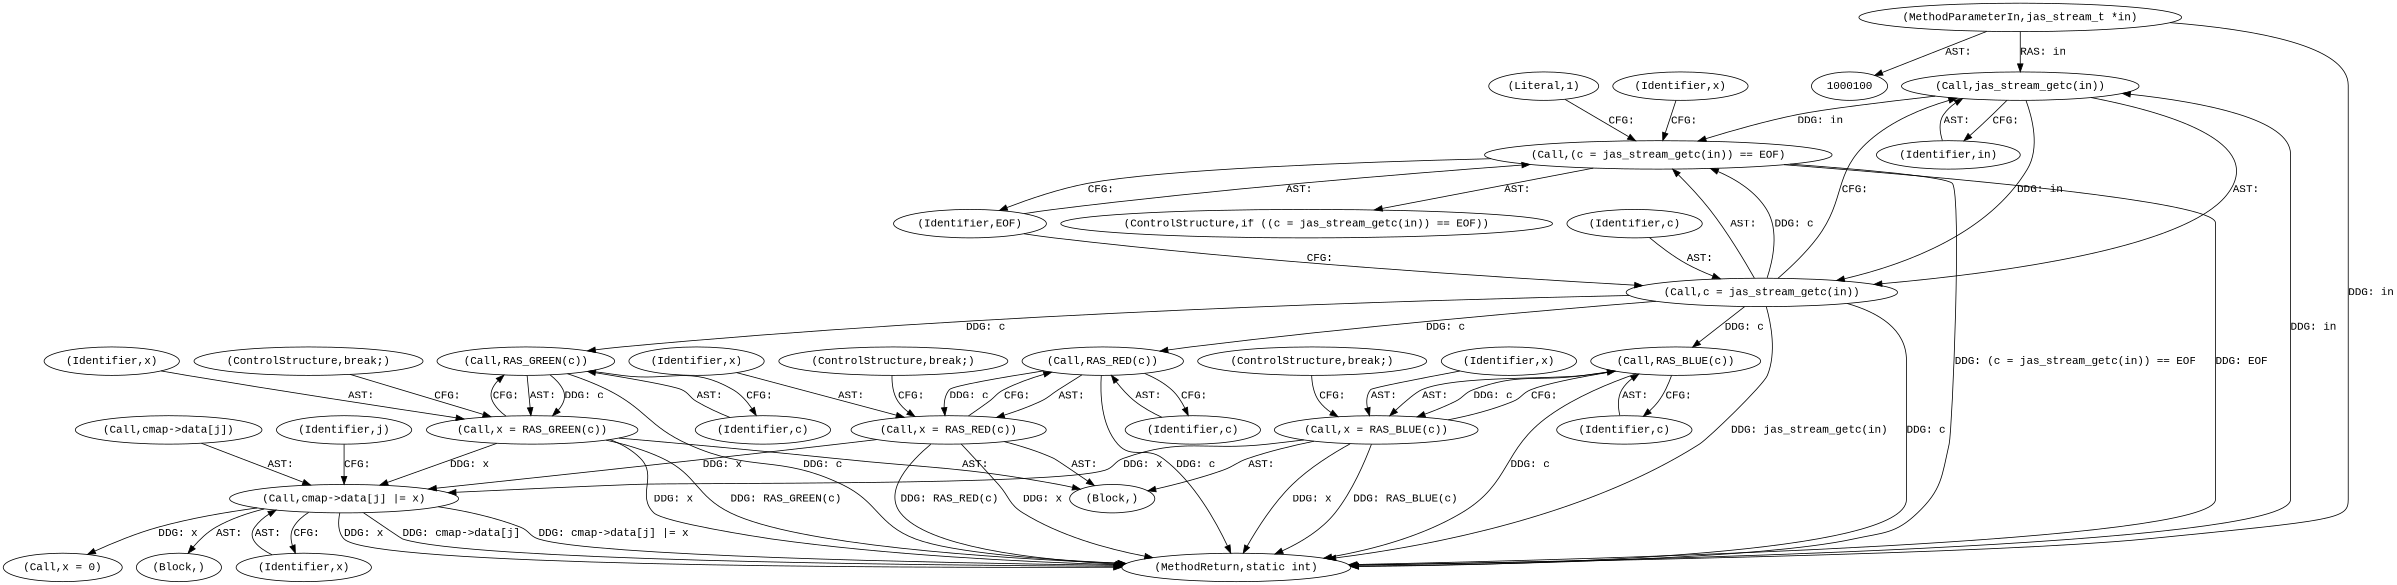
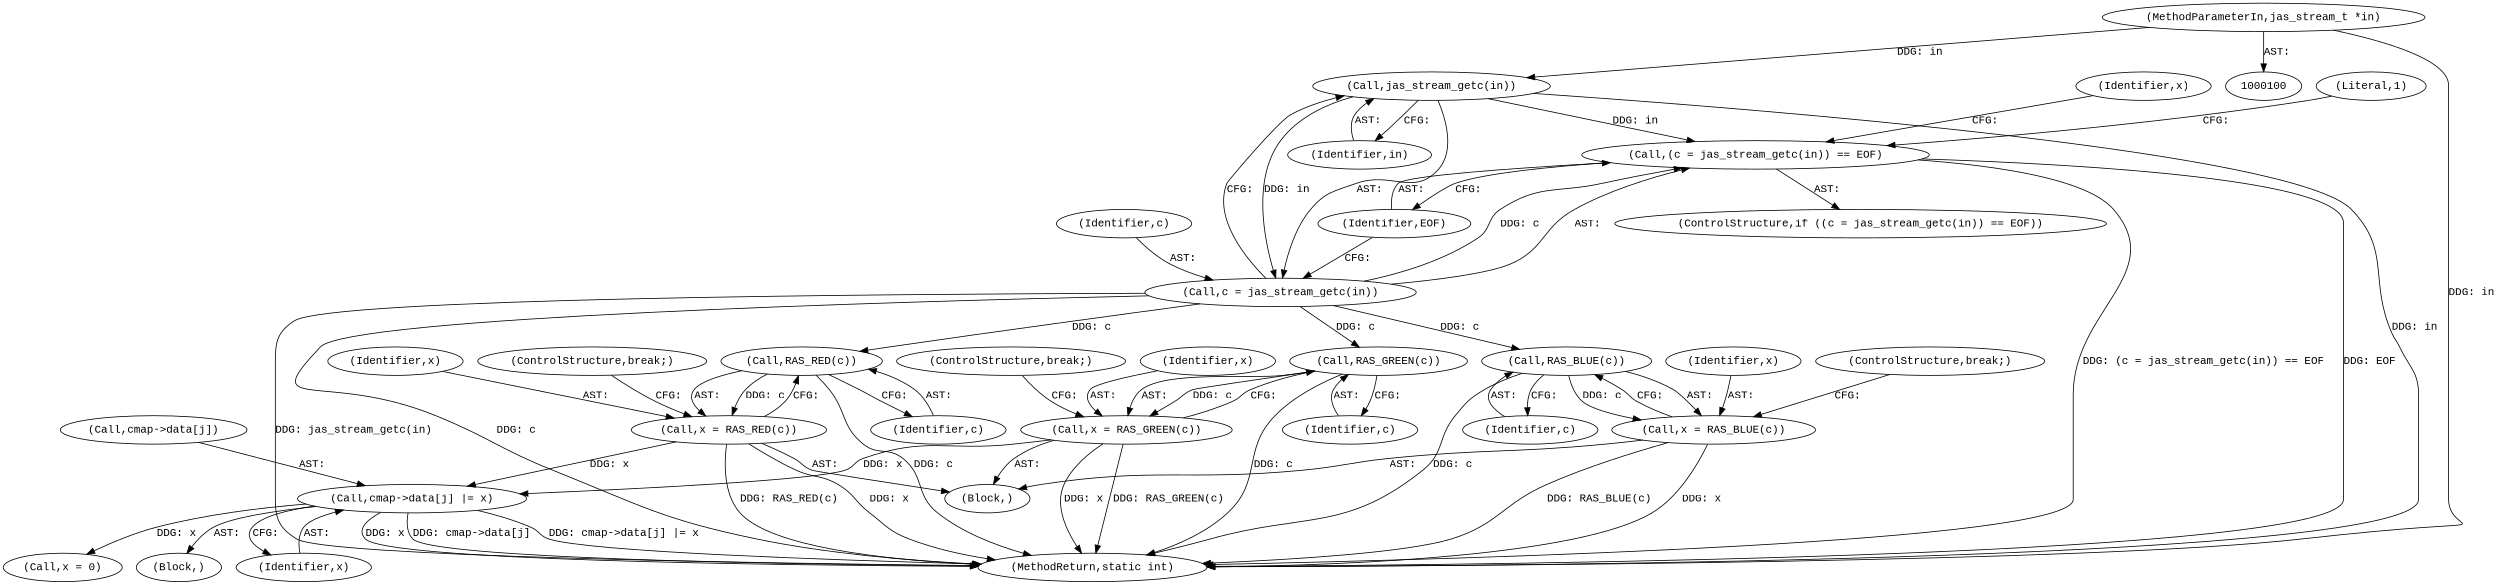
(2043, 52) -> (1920, 52)
(344, 430) -> none
(883, 482) -> none
(2085, 538) -> (2385, 517)
